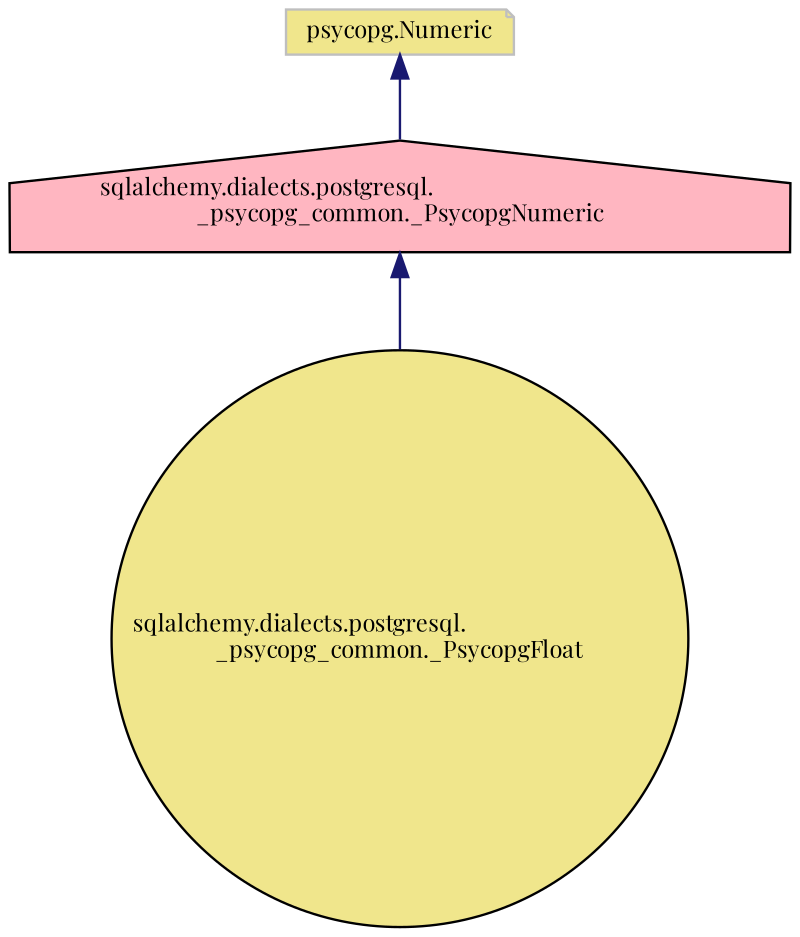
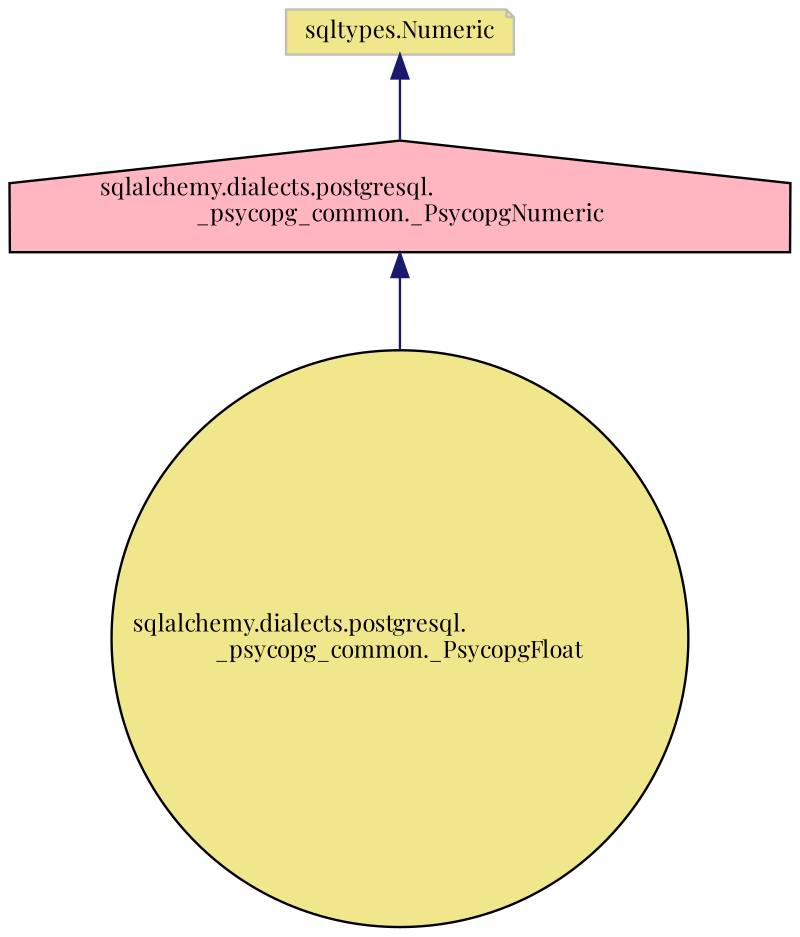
(400, 32) -> (400, 32)
